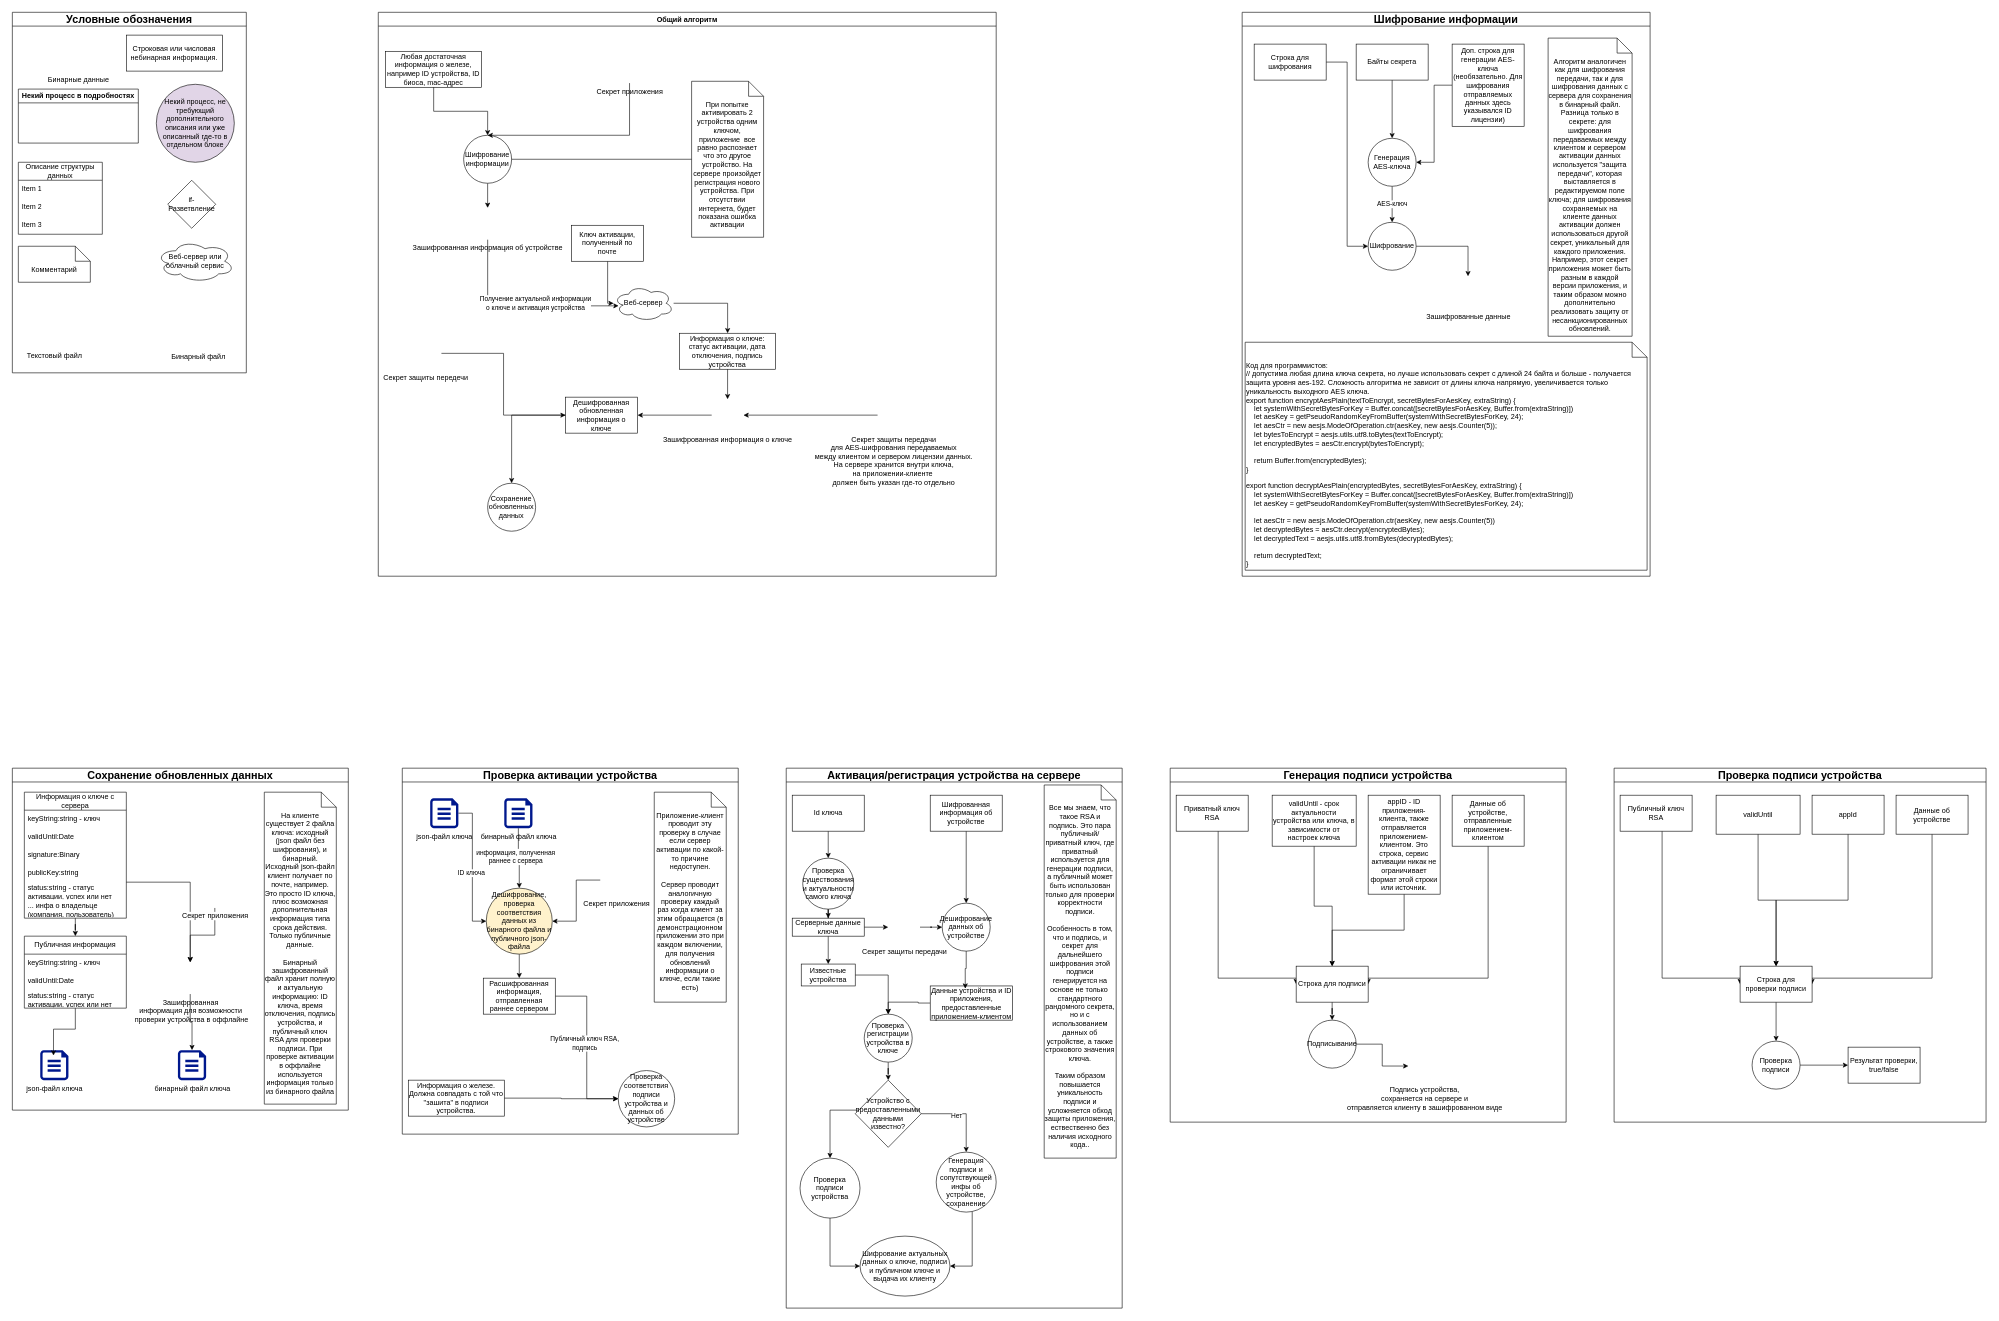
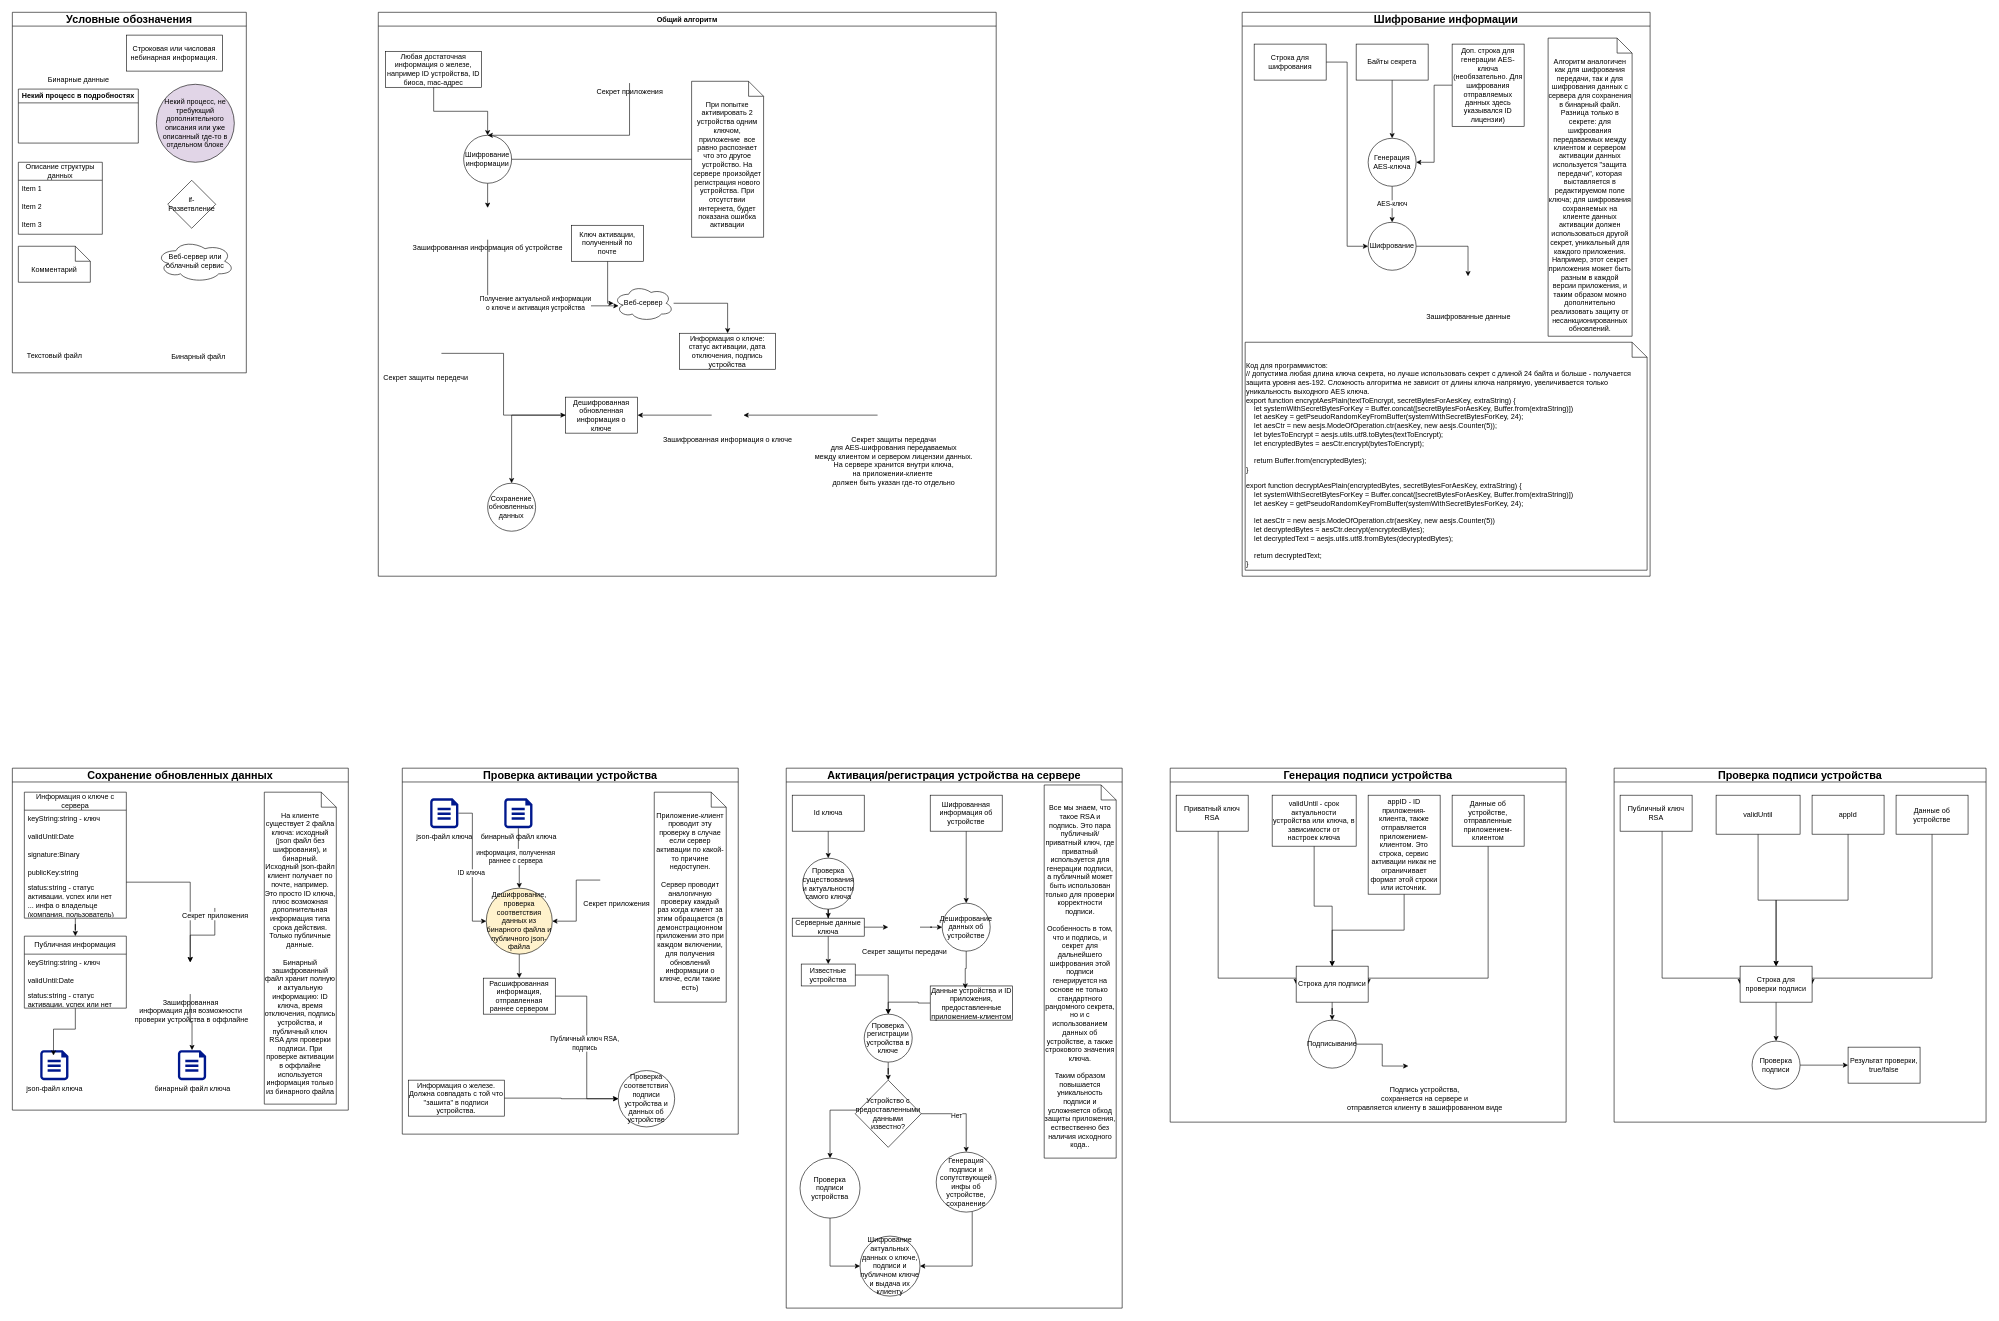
(728, 382) -> none
(905, 1266) -> (890, 1266)
